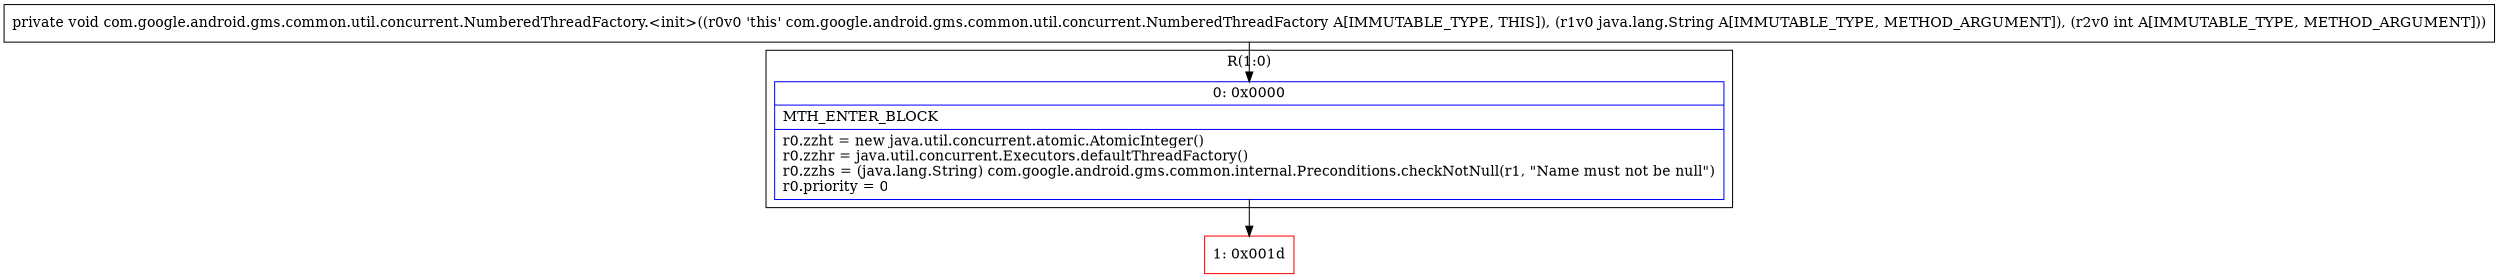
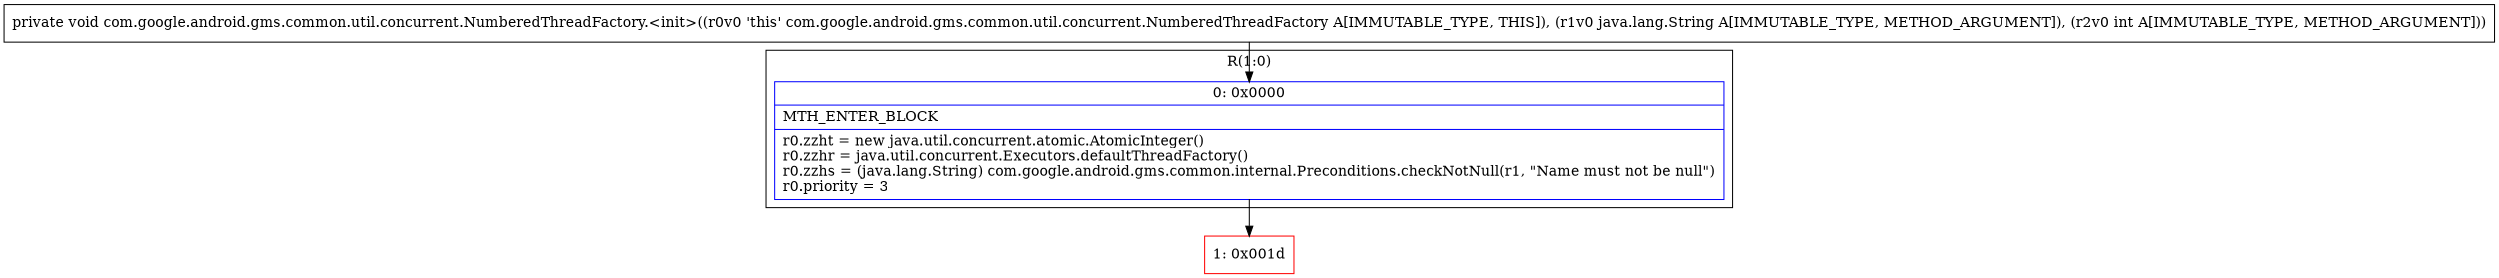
(836, 187) -> (836, 187)
